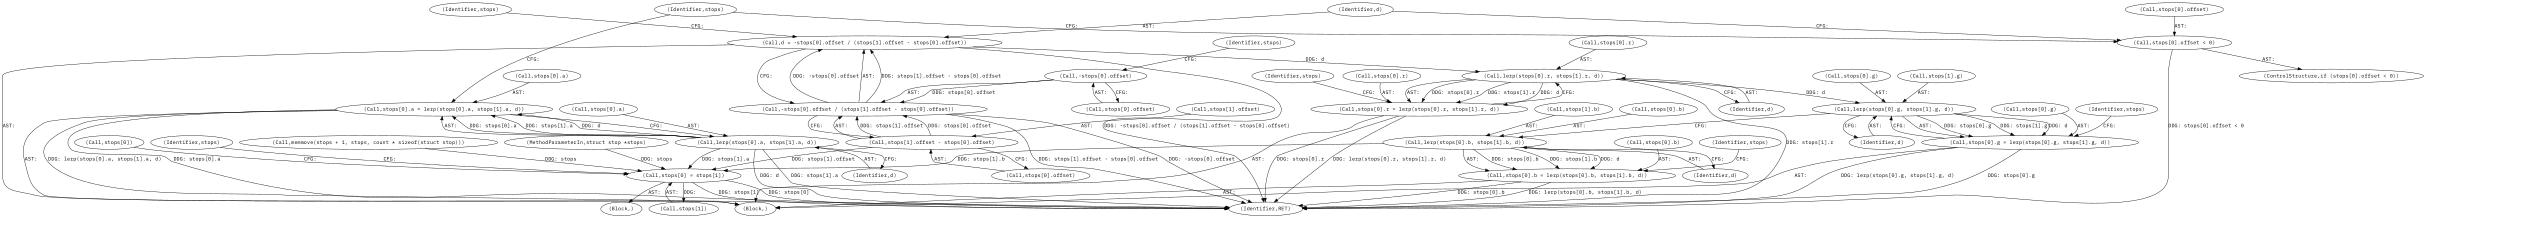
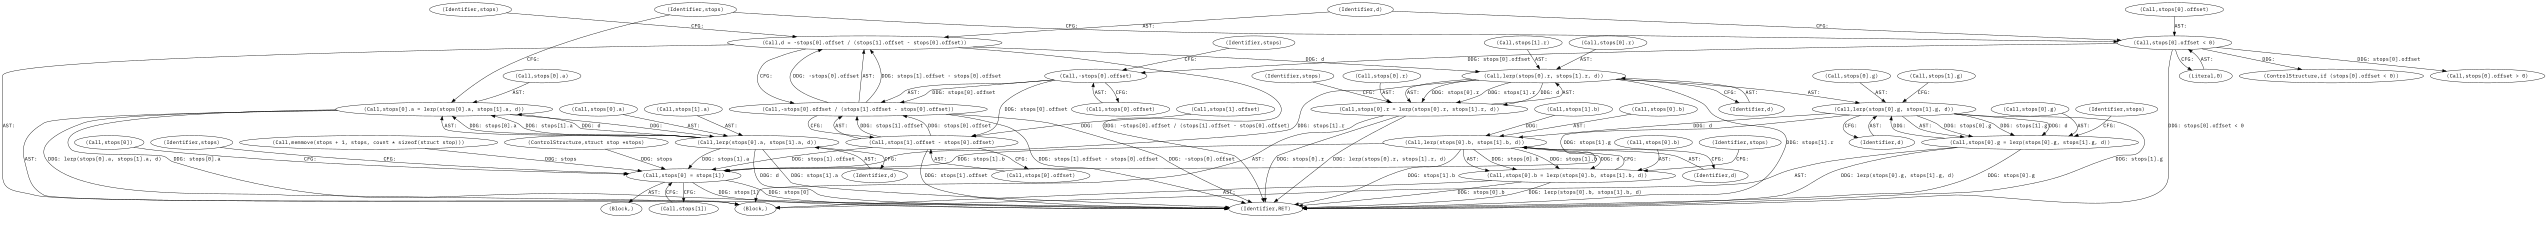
none -> (1523, 43)
none -> (1631, 52)
(2270, 59) -> (2270, 59)
none -> (2206, 76)
none -> (2488, 76)
(1571, 93) -> (1571, 93)
(1816, 93) -> (1816, 93)
(1926, 93) -> (1926, 93)
none -> (1007, 100)
none -> (683, 109)
(658, 126) -> (658, 126)
(1089, 126) -> (1089, 126)
(1534, 126) -> (1534, 126)
(1703, 126) -> (1703, 126)
(1901, 126) -> (1901, 126)
(586, 142) -> (586, 142)
none -> (1113, 144)
none -> (1600, 154)
none -> (1333, 168)
none -> (1382, 178)
(674, 192) -> (674, 192)
(692, 192) -> (692, 192)
none -> (1858, 197)
none -> (1047, 203)
